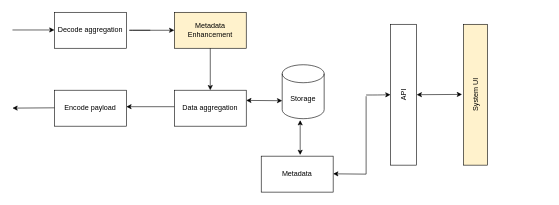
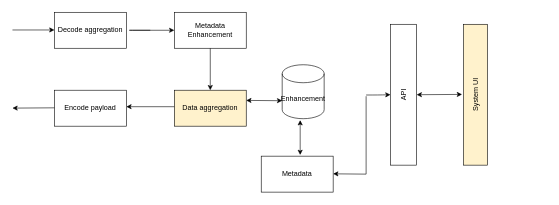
(210, 30) -> (210, 30)
(303, 99) -> (303, 99)
(210, 108) -> (210, 108)
